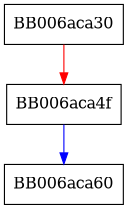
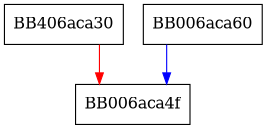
(64, 24) -> (64, 24)
(64, 139) -> (167, 59)
